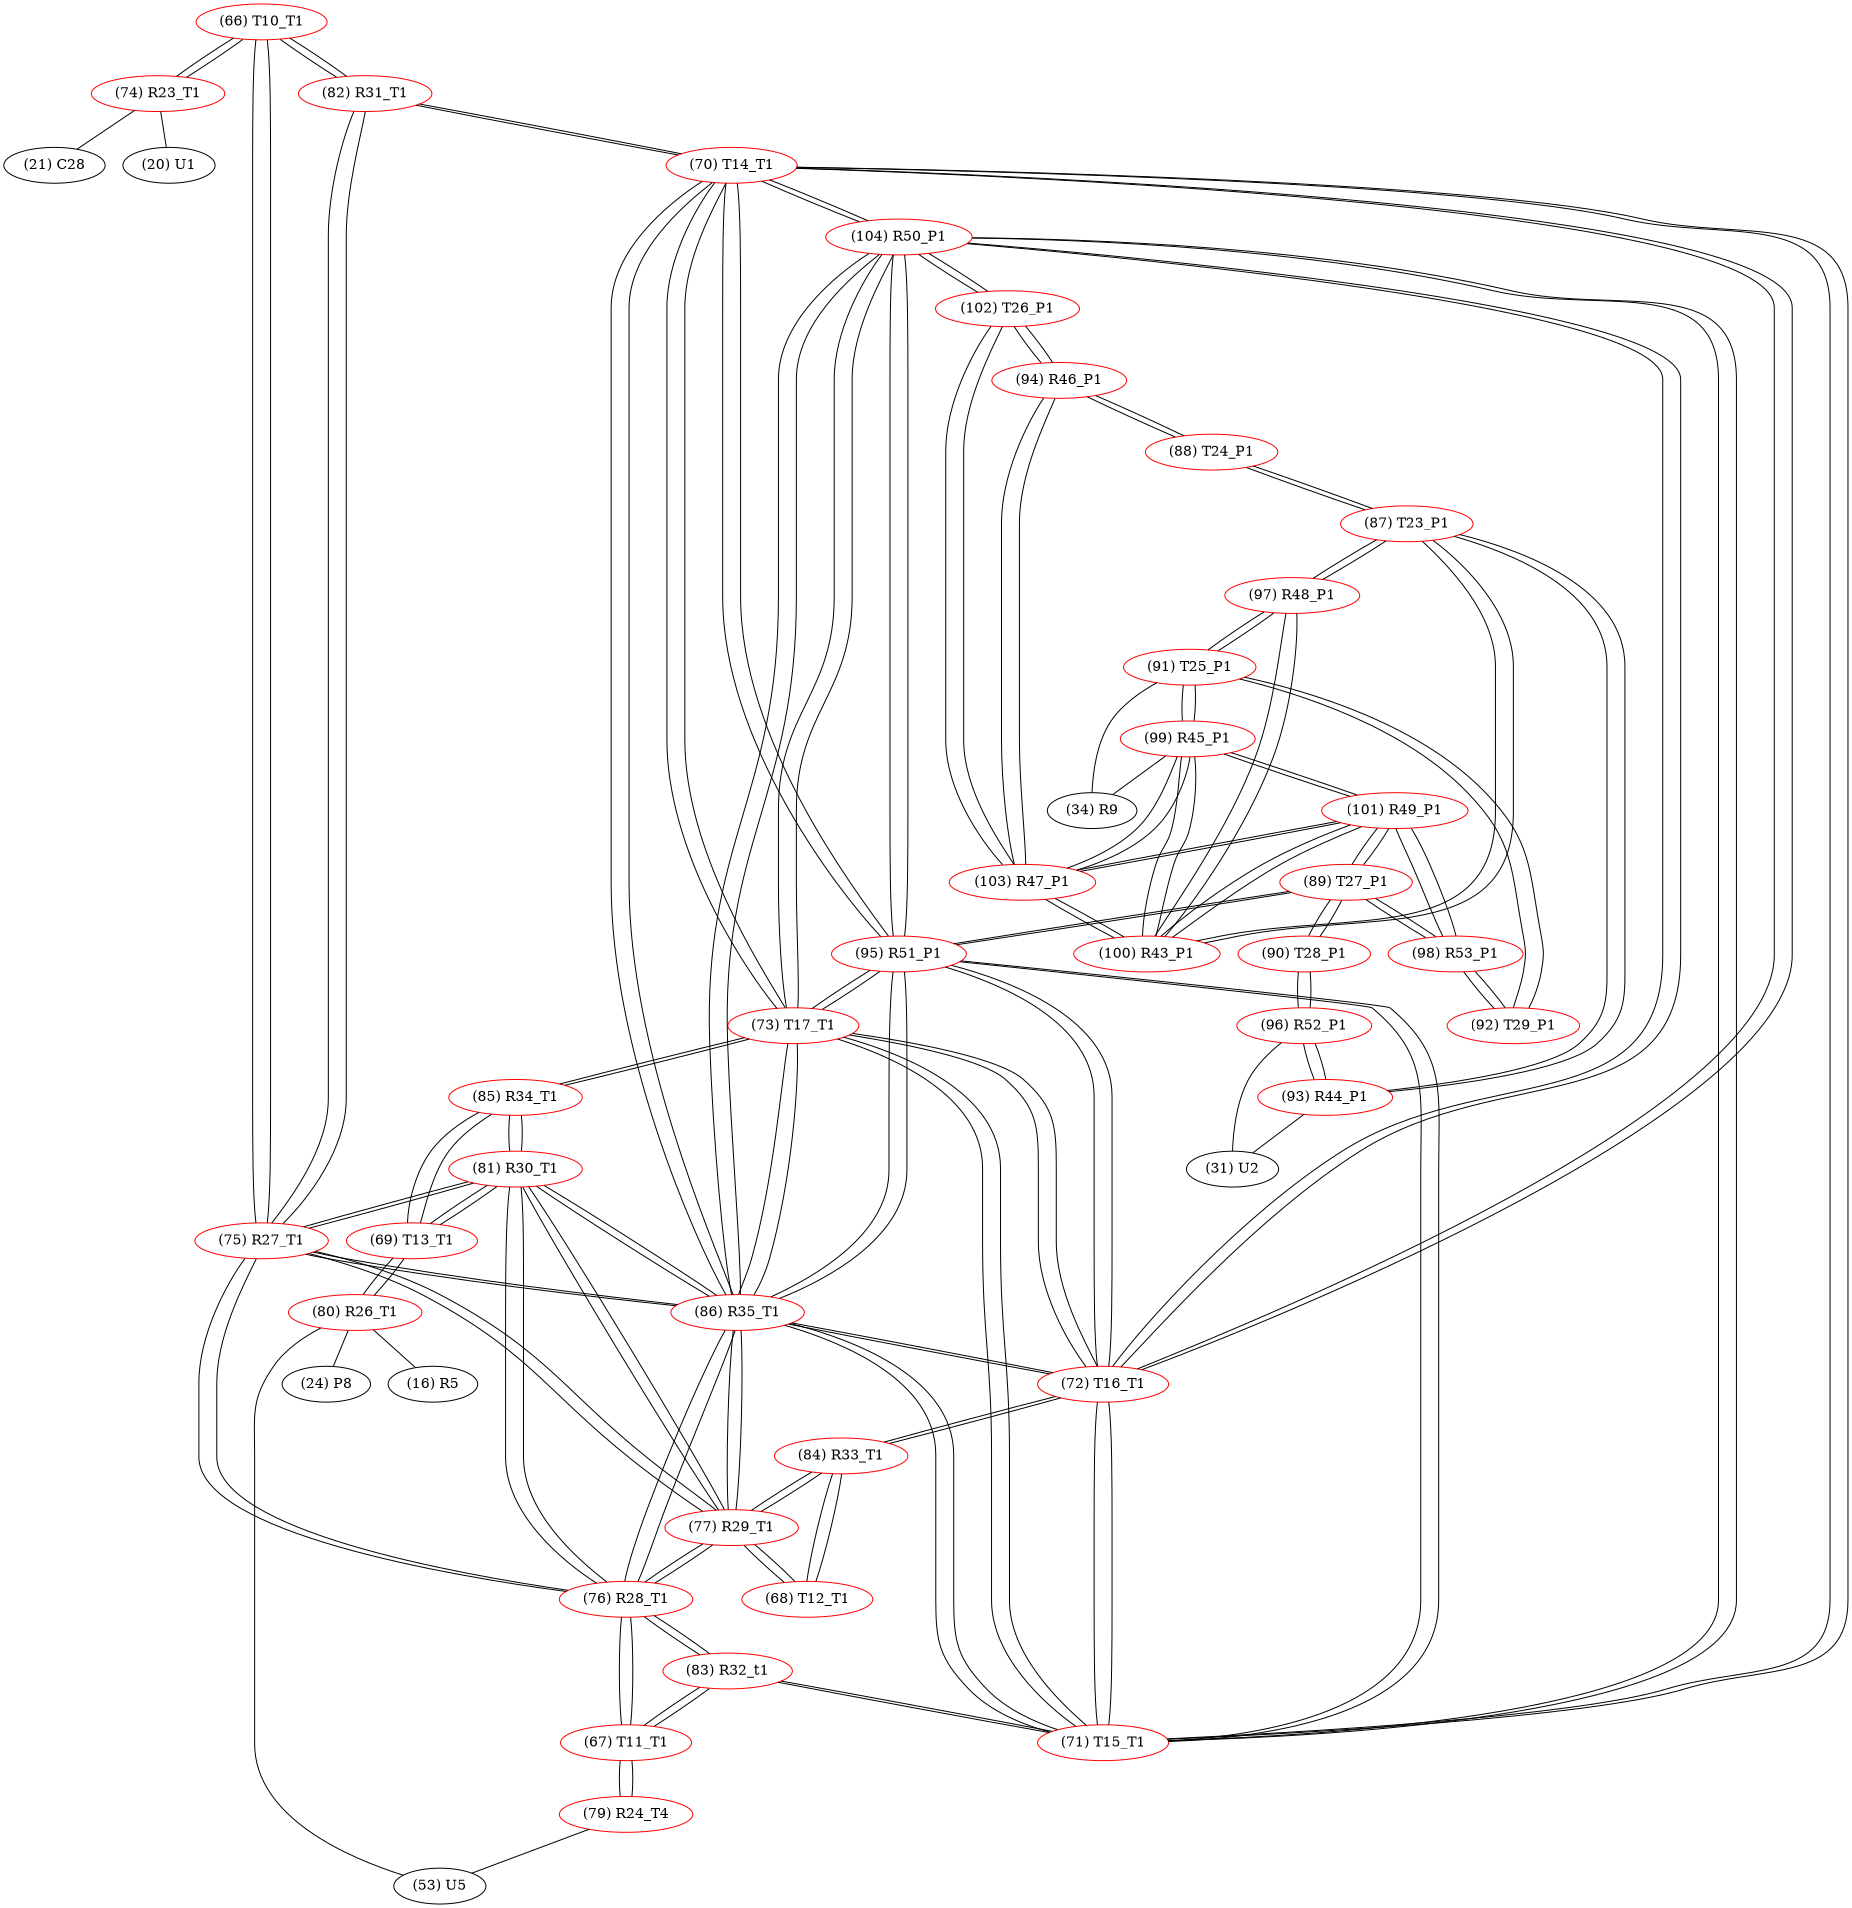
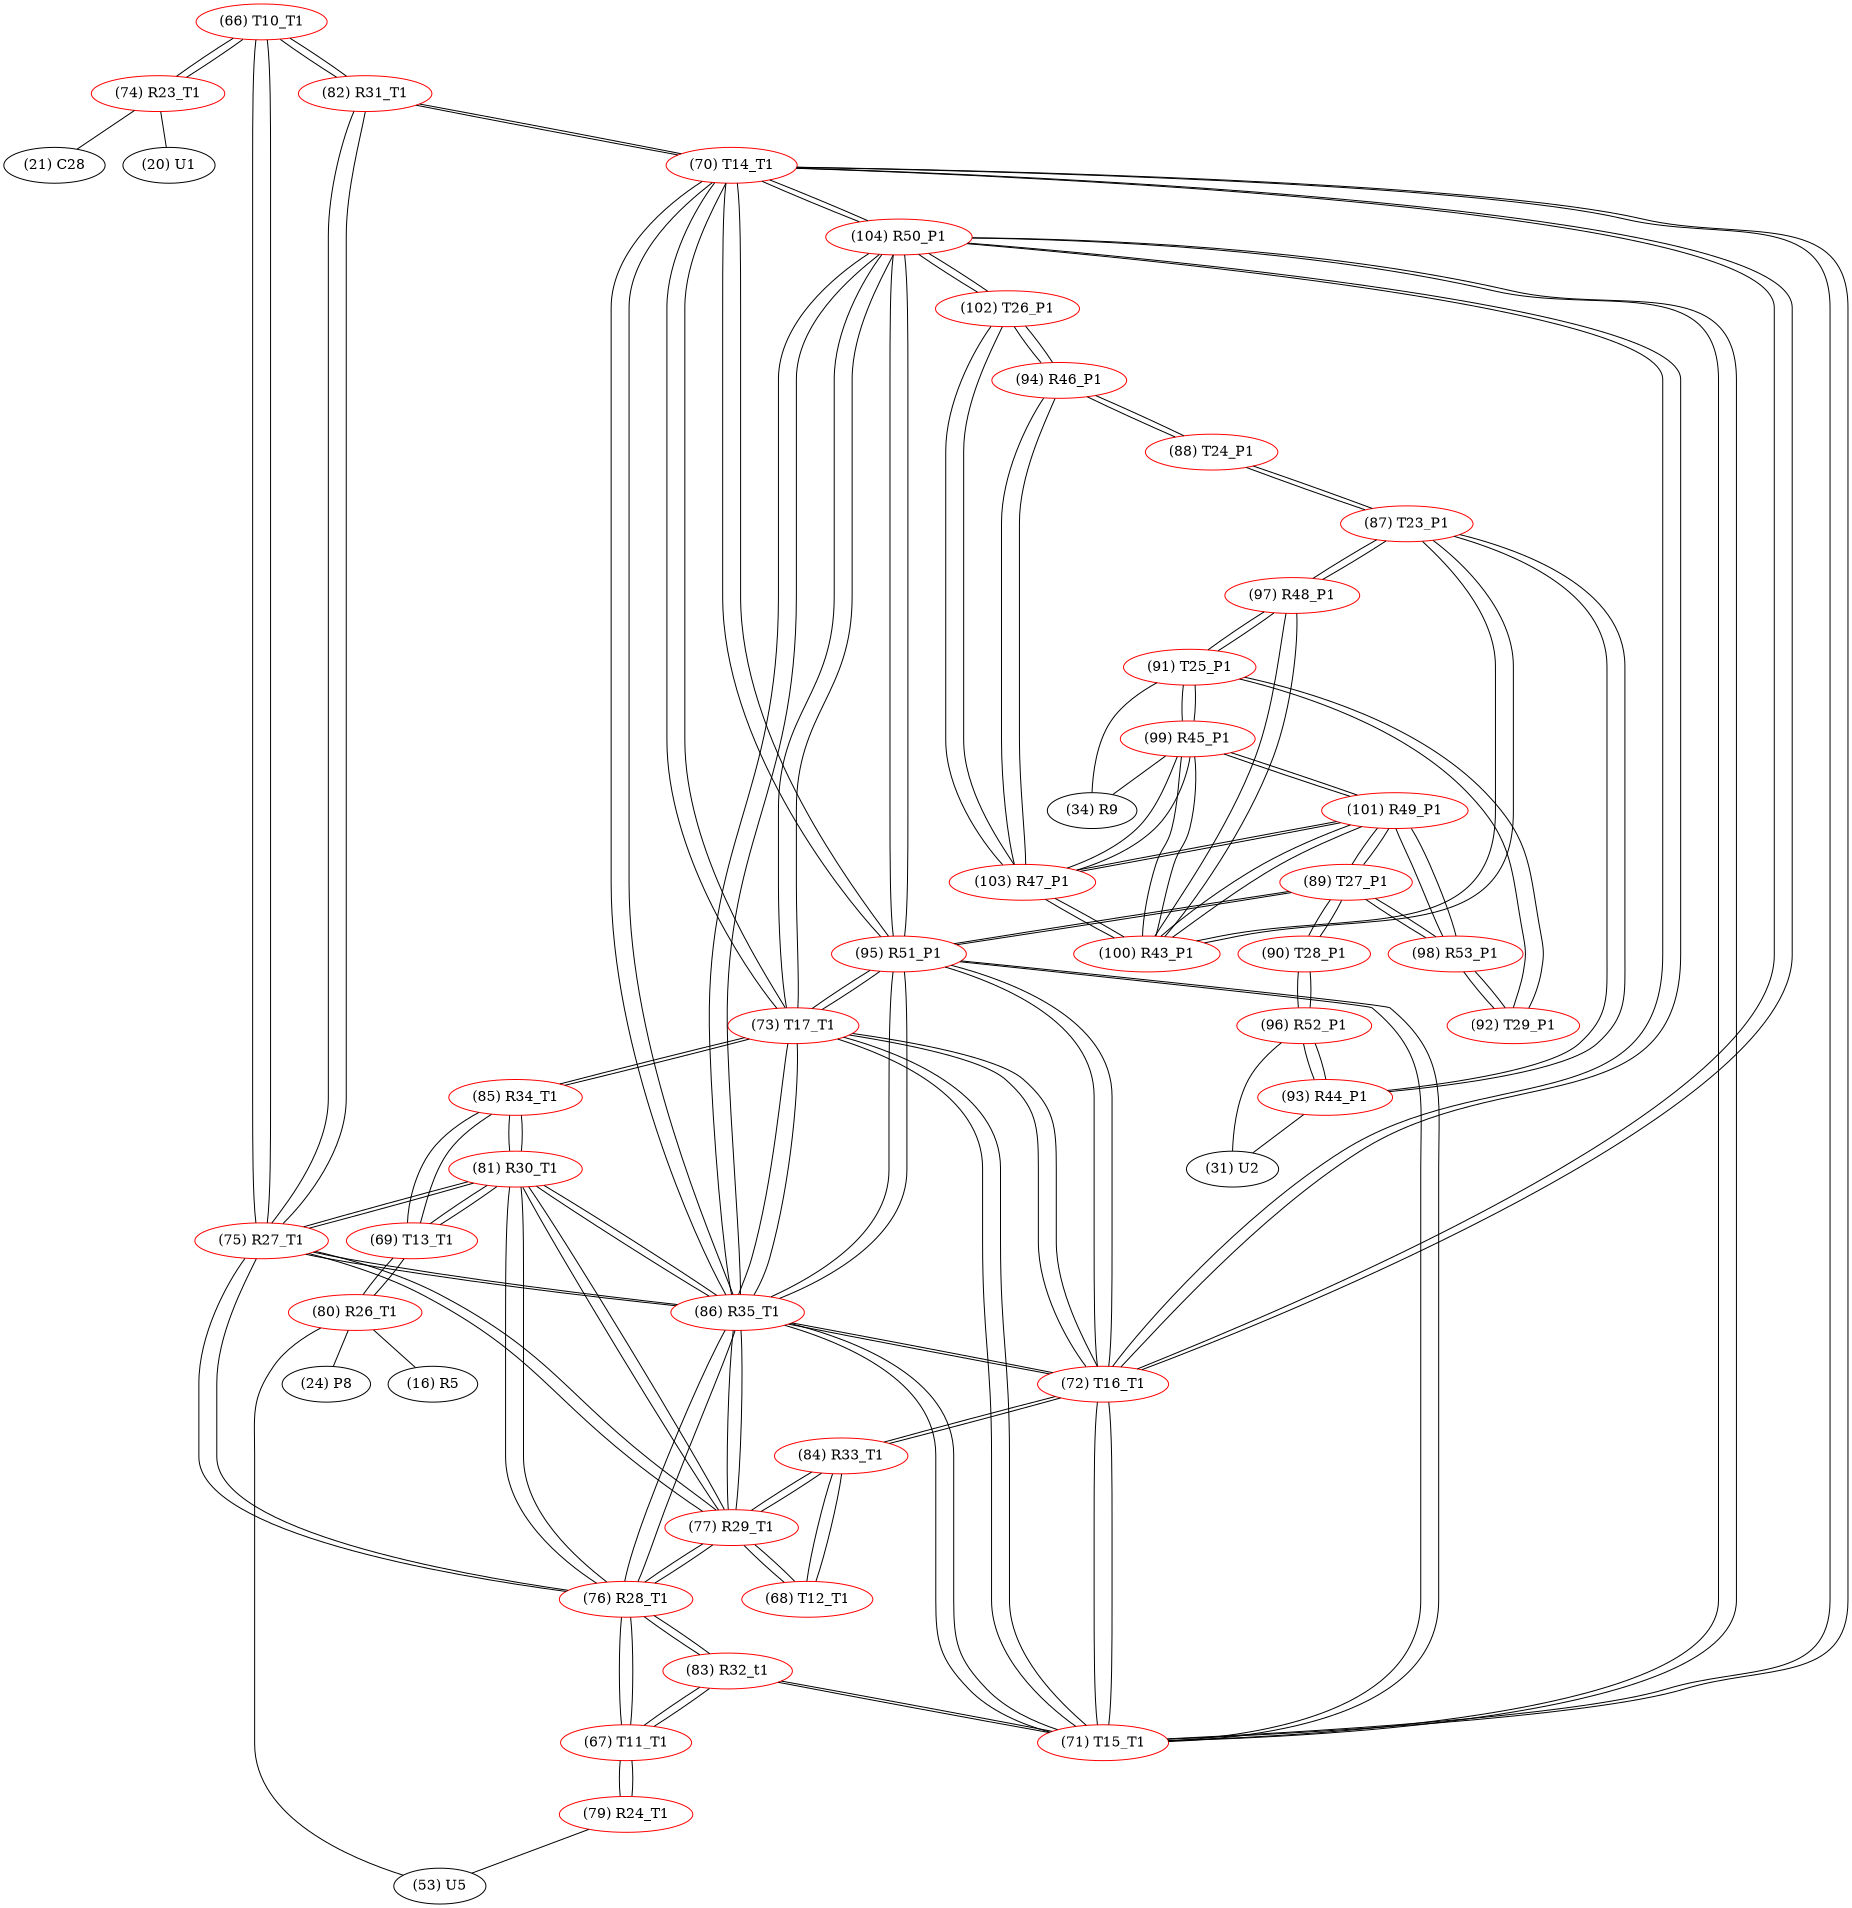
(626, 1814) -> (626, 1814)
